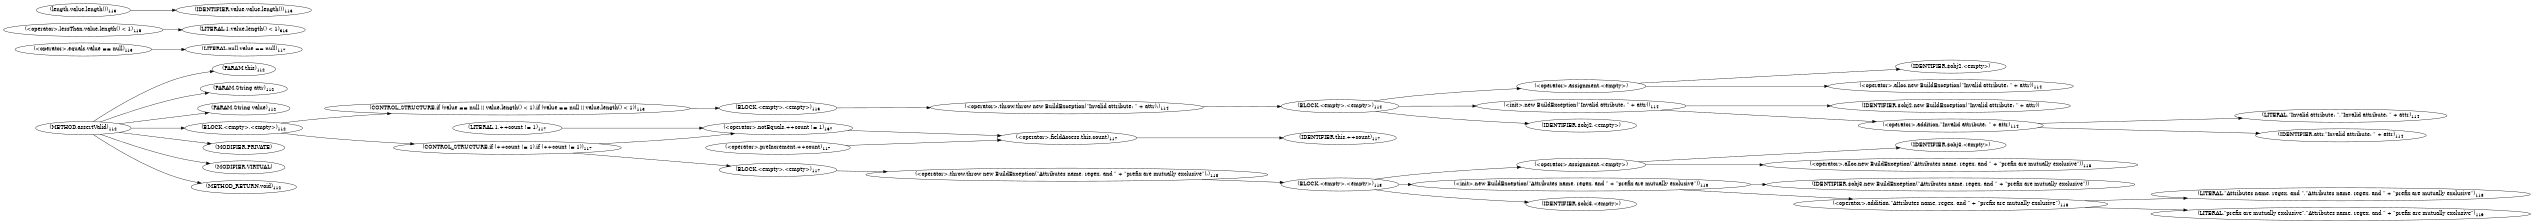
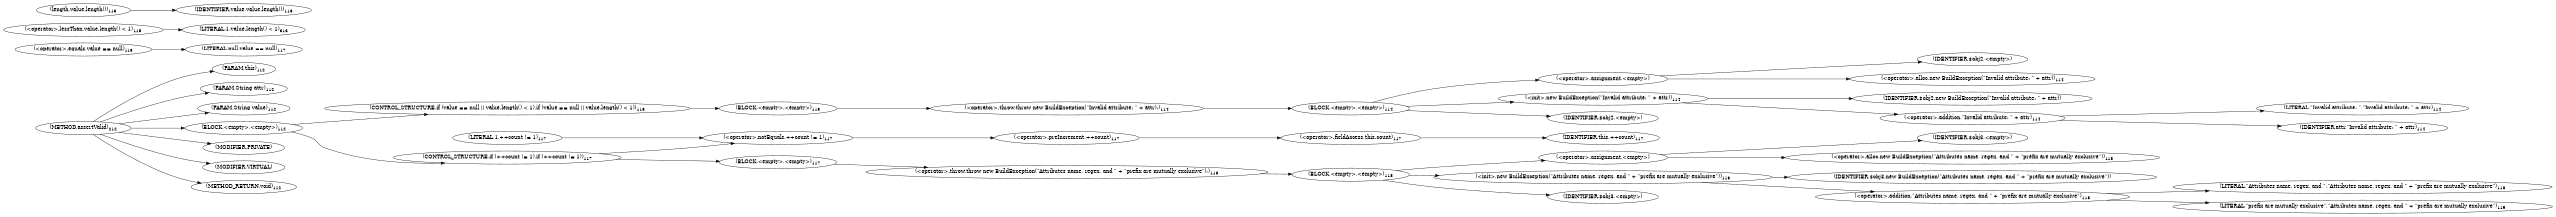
(113, 128) -> (113, 128)
(828, 128) -> (828, 137)
(923, 133) -> (922, 138)
